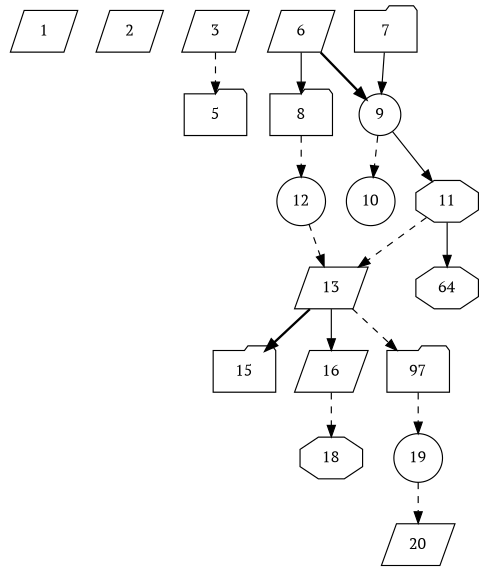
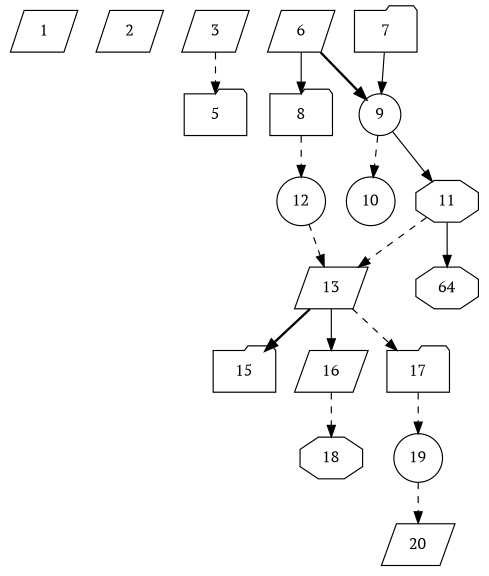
(418, 371) -> (418, 371)
